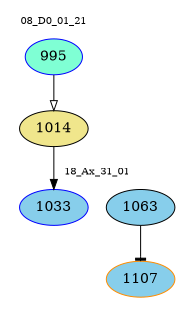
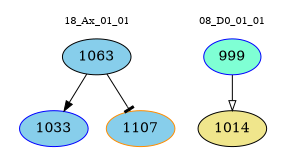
(54, 21) -> (232, 21)
(54, 57) -> (232, 57)
(54, 169) -> (78, 88)
(97, 172) -> (97, 21)
